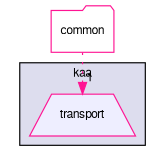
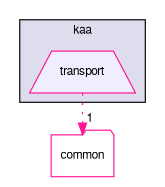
(83, 70) -> (83, 110)
